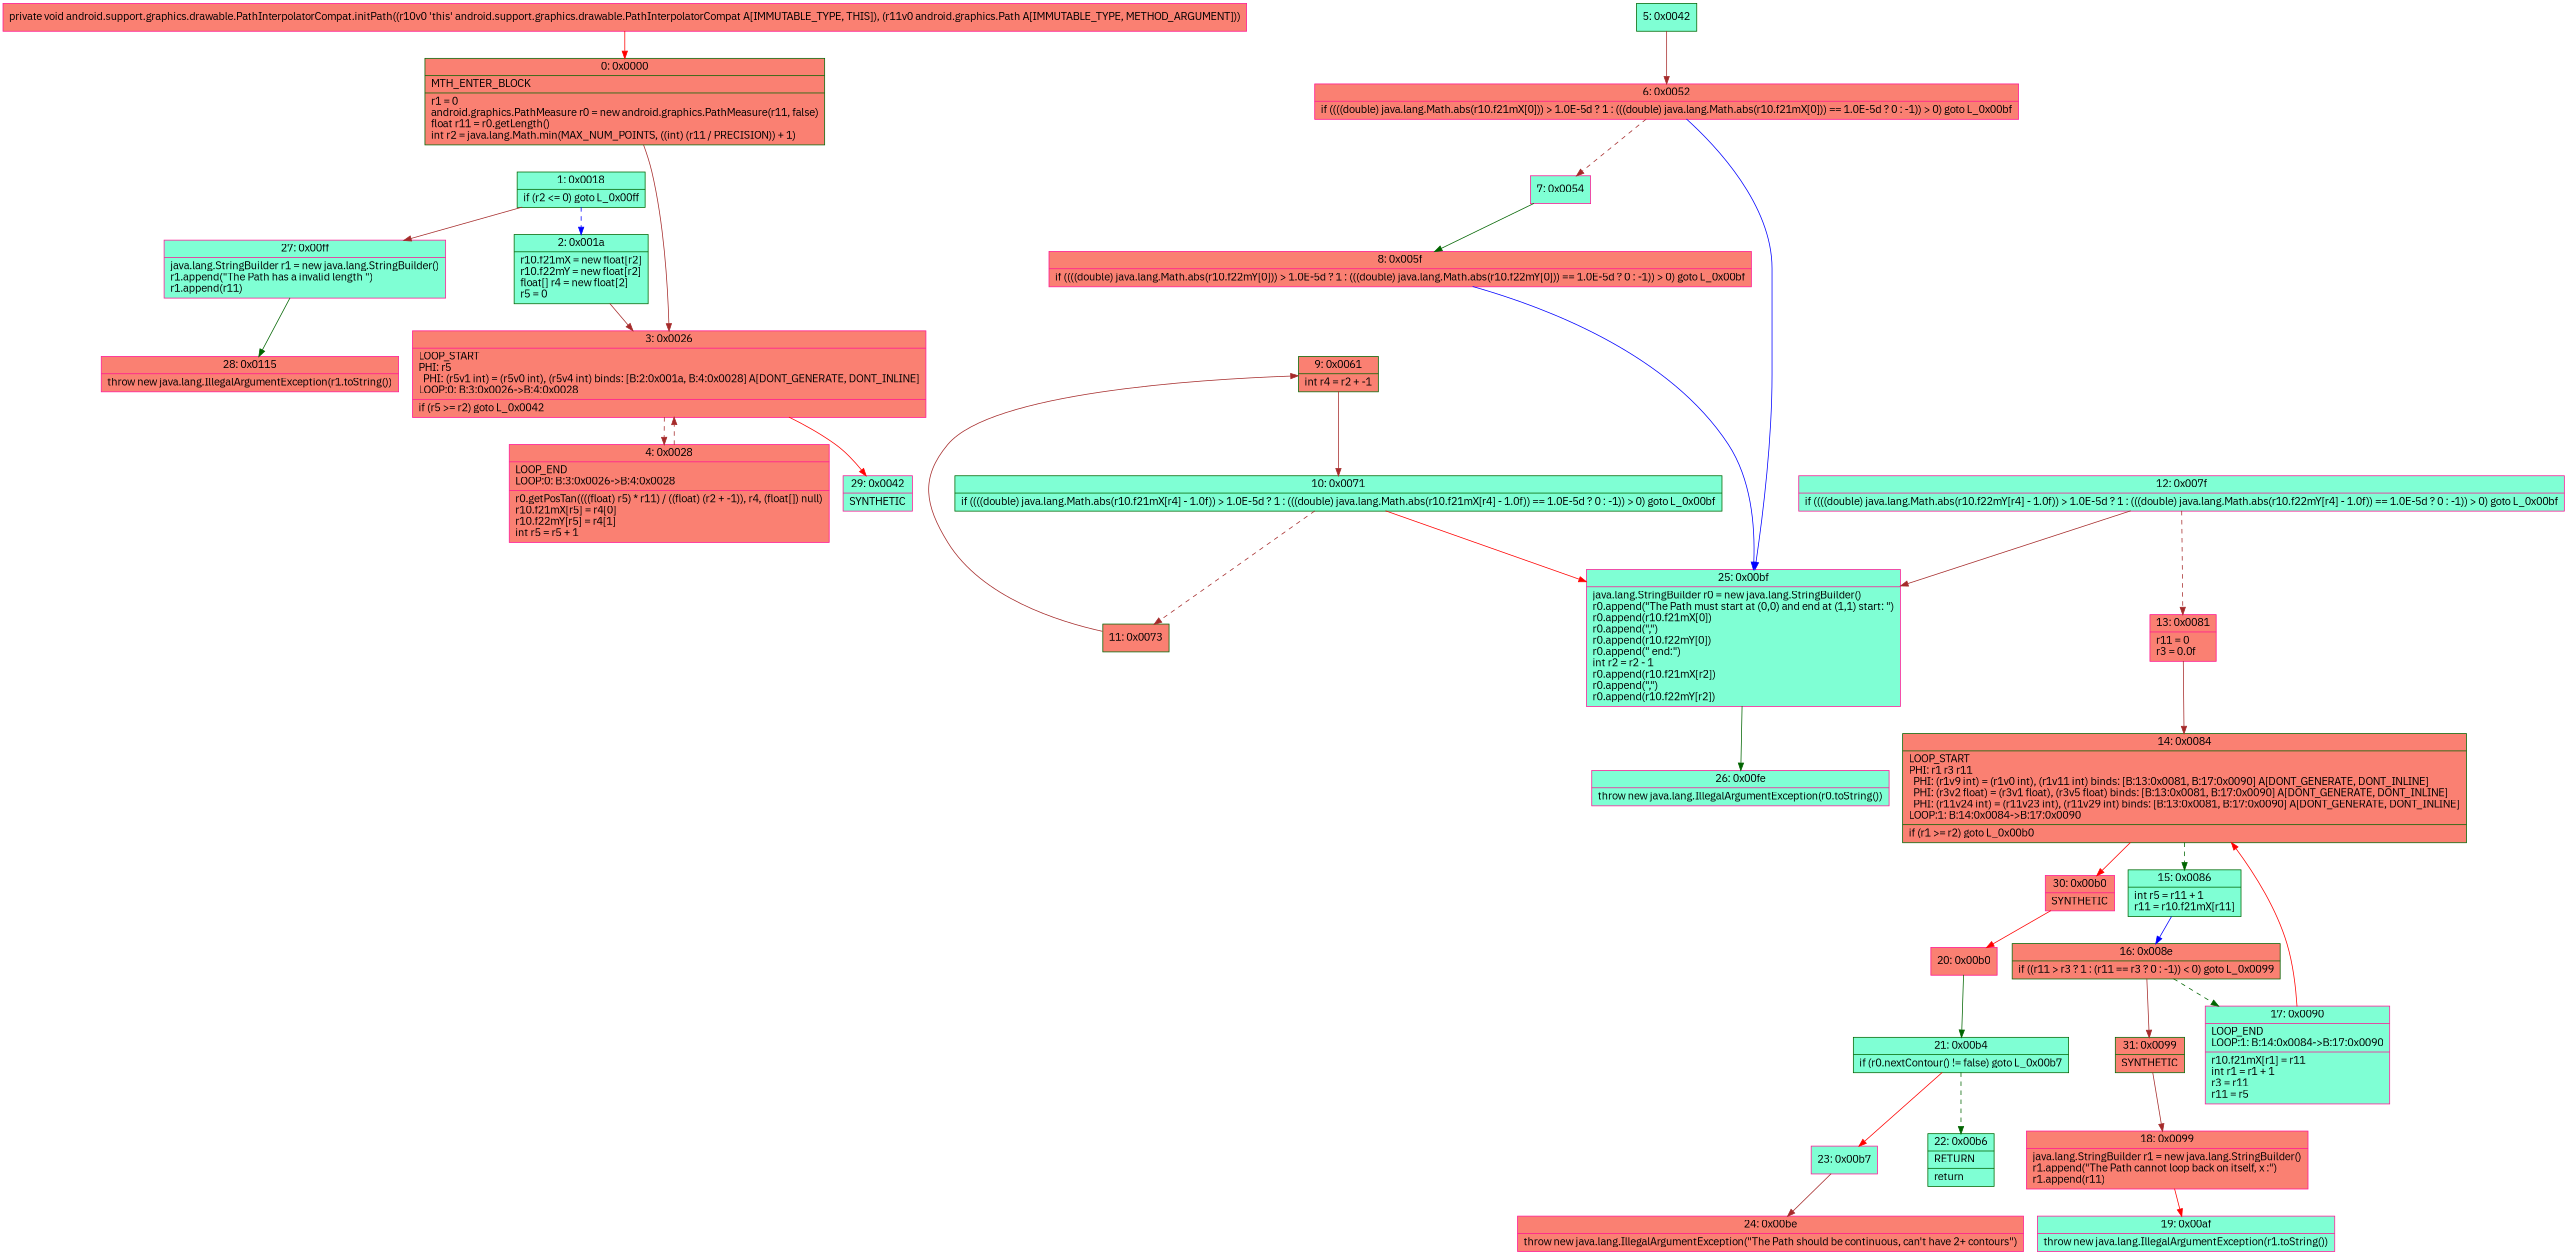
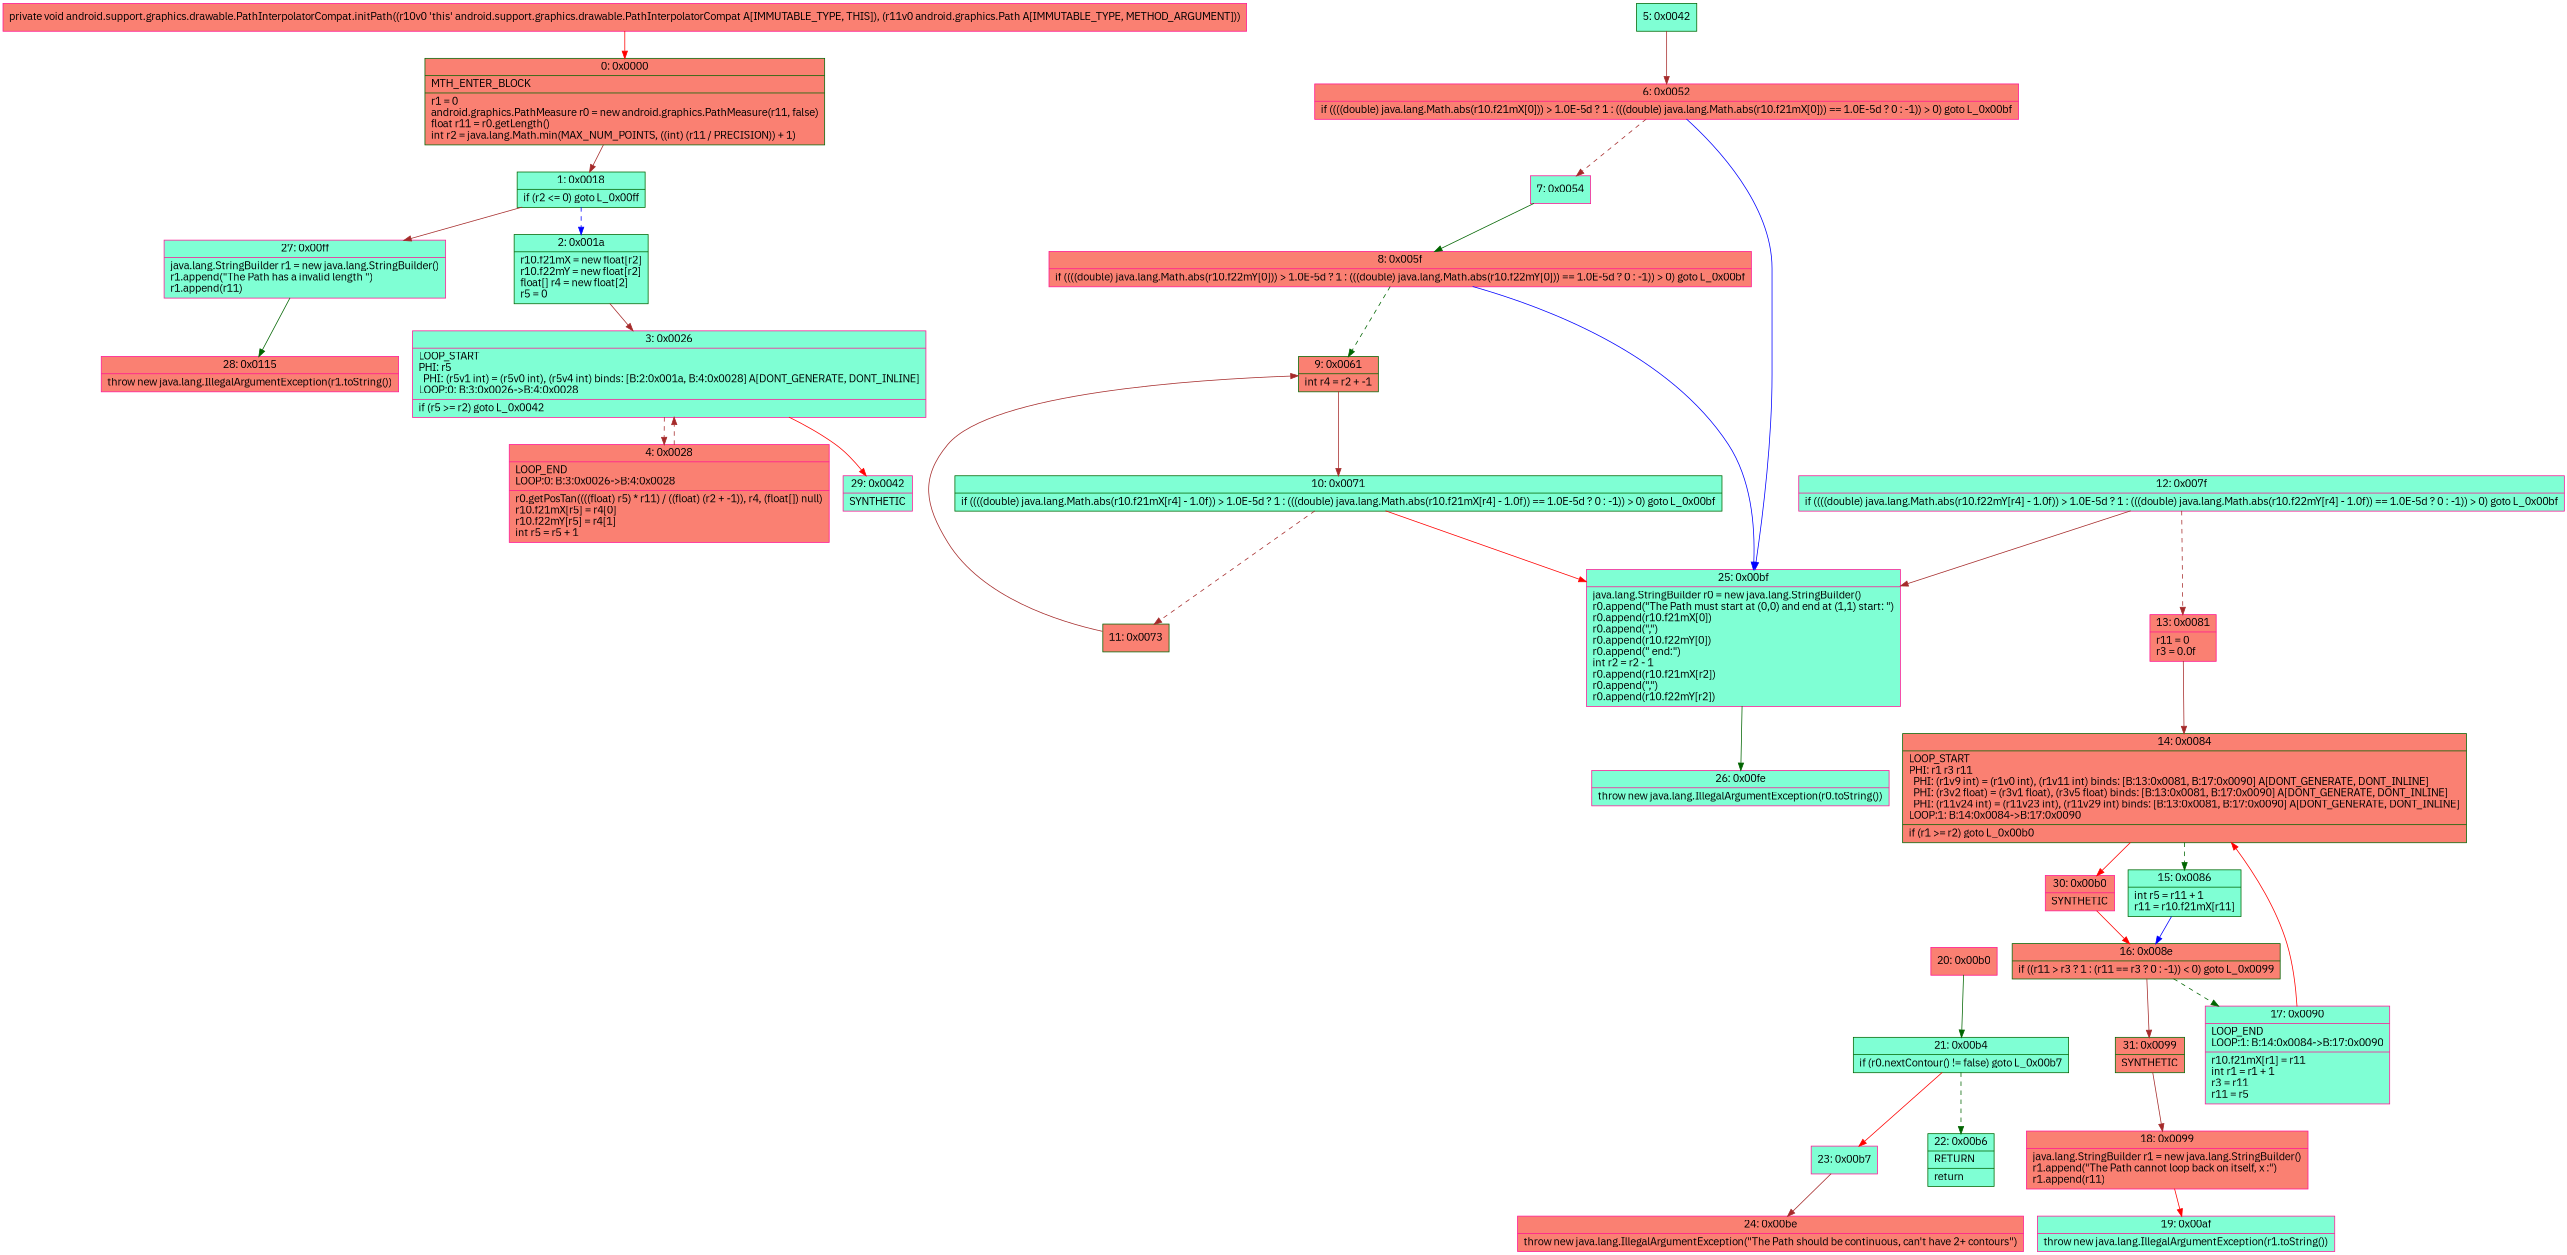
(662, 233) -> (598, 155)
none -> (1371, 318)
(669, 374) -> (669, 374)
(2022, 927) -> (2110, 925)
